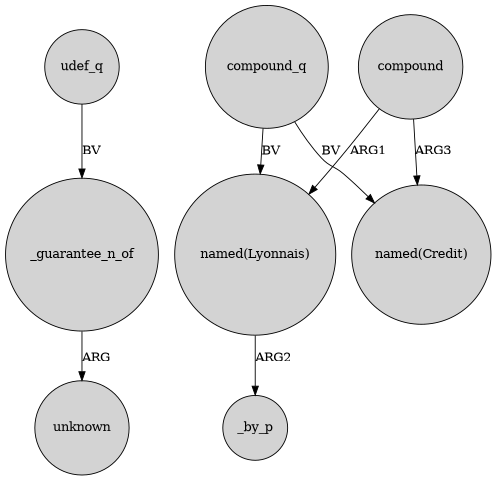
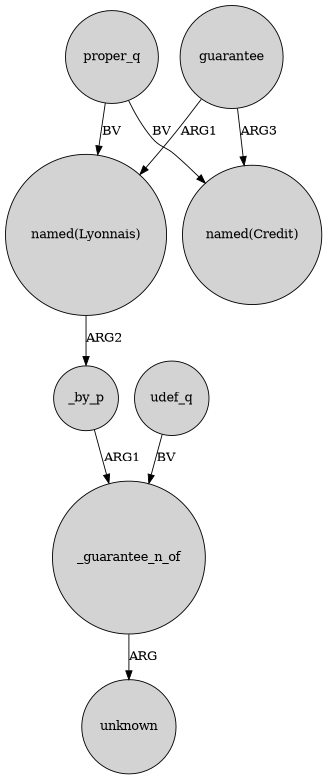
(267, 67) -> (112, 57)
(411, 67) -> (232, 57)
none -> (100, 452)
